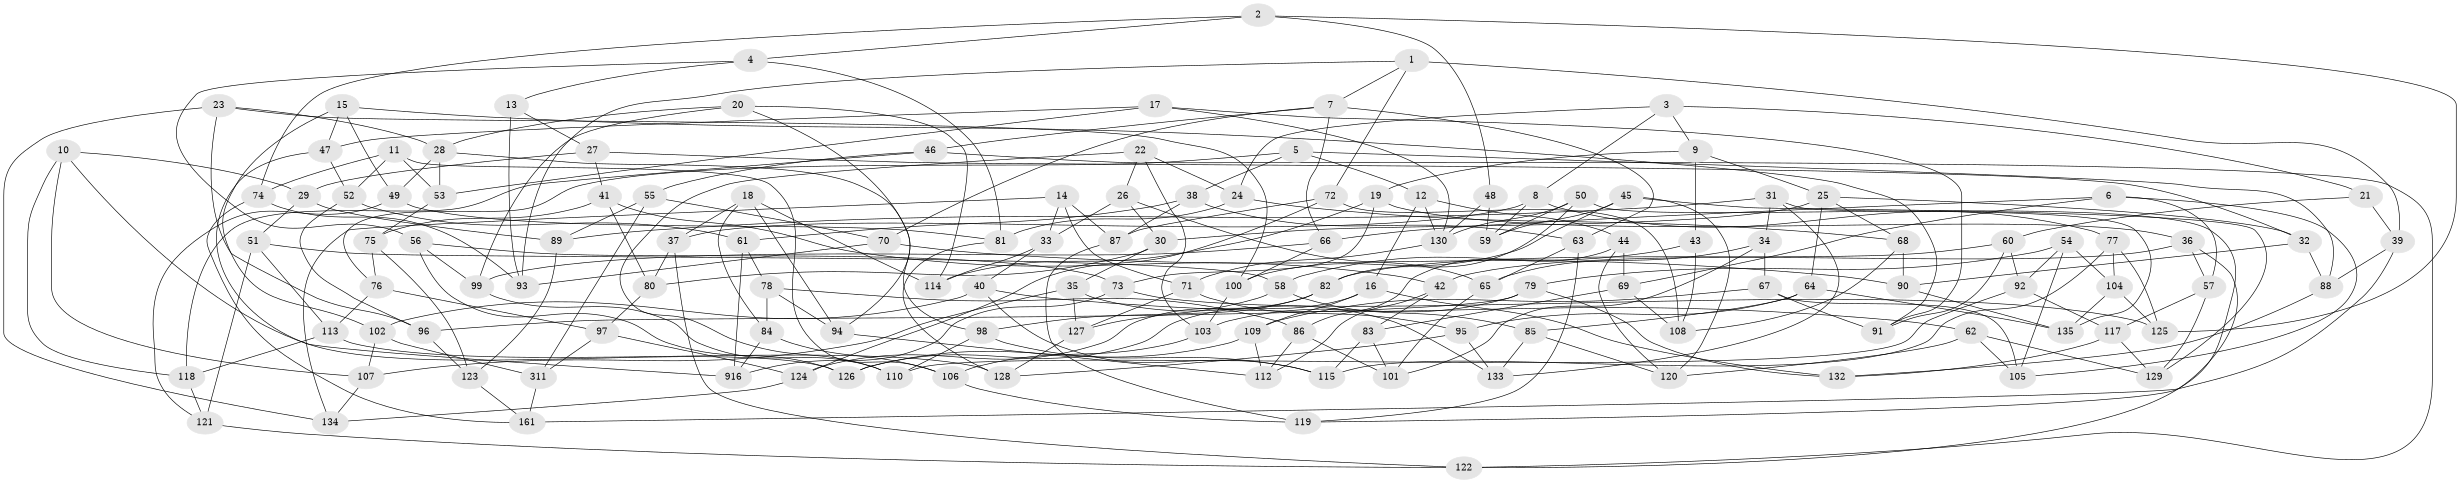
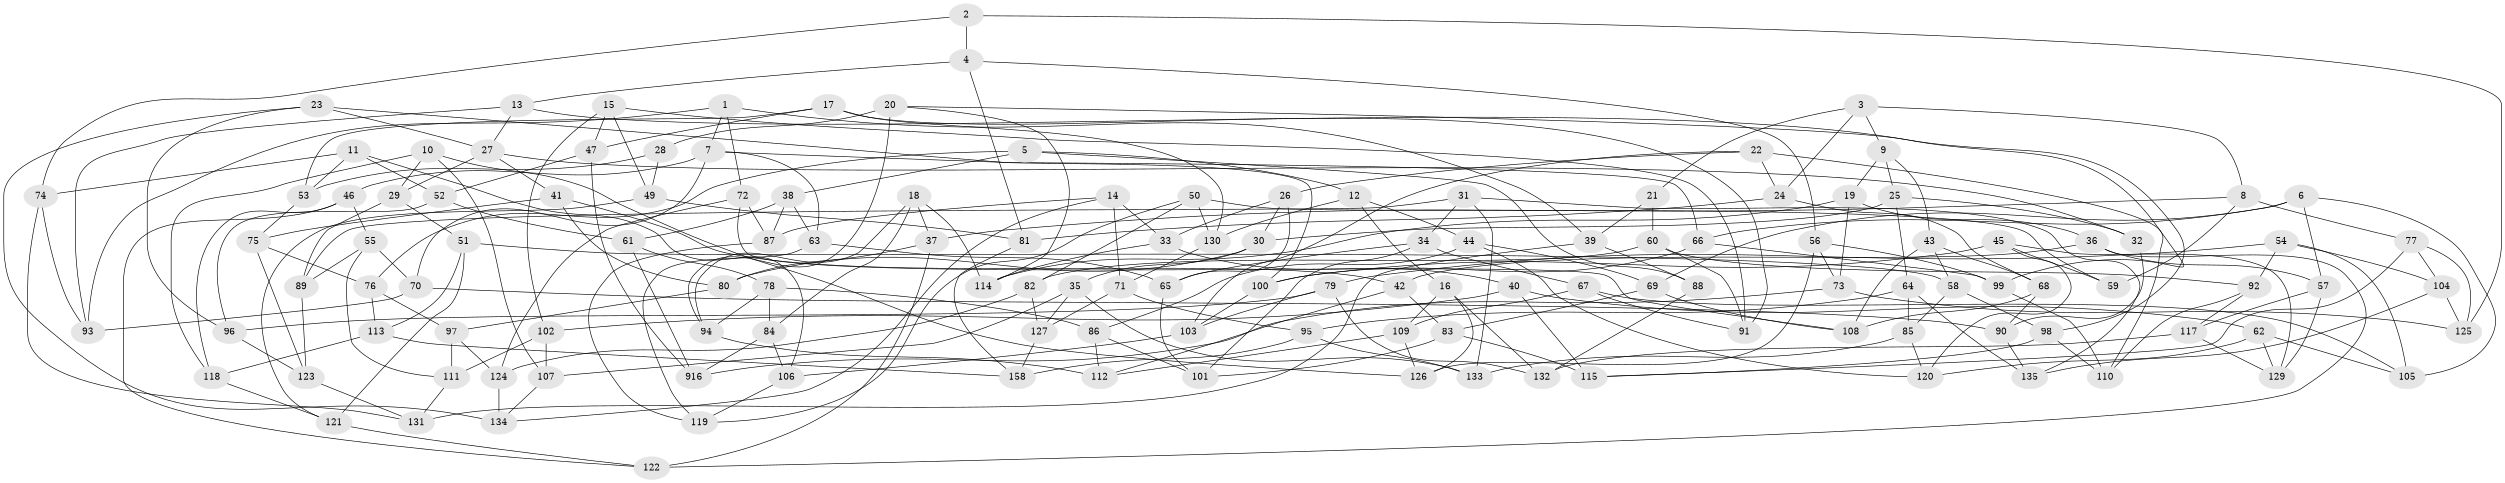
(342, 122) -> (413, 130)
(700, 165) -> (1641, 120)
(1490, 196) -> none
(1865, 220) -> (1987, 264)
(2315, 264) -> none
(539, 378) -> (452, 378)
(1002, 378) -> (1017, 378)
(527, 423) -> (417, 423)
